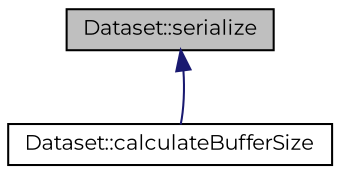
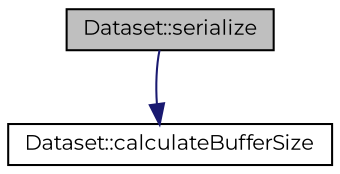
(184, 98) -> (157, 77)
